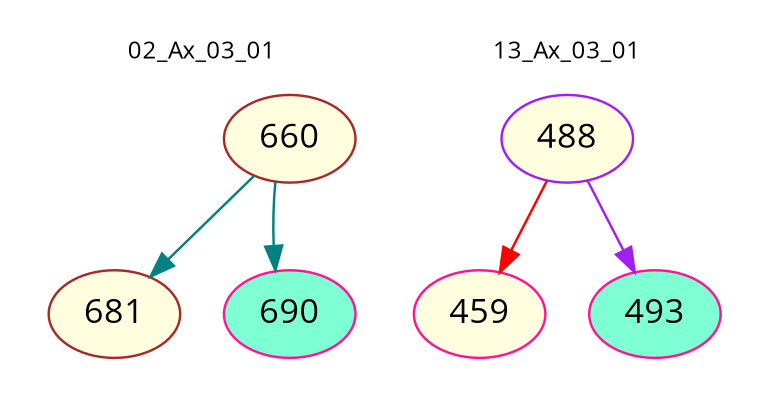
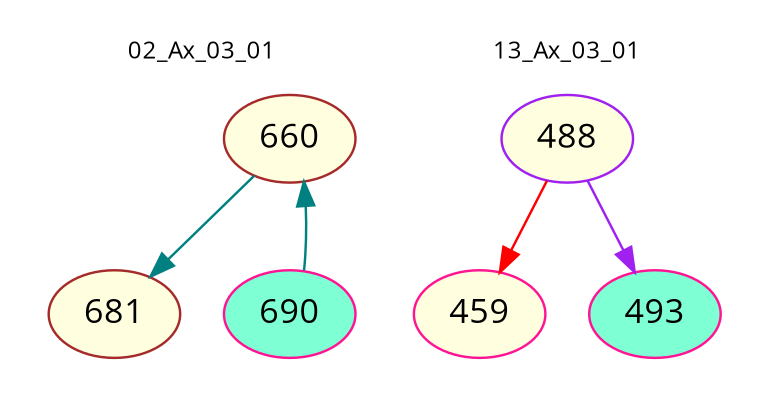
(273, 214) -> (306, 238)
